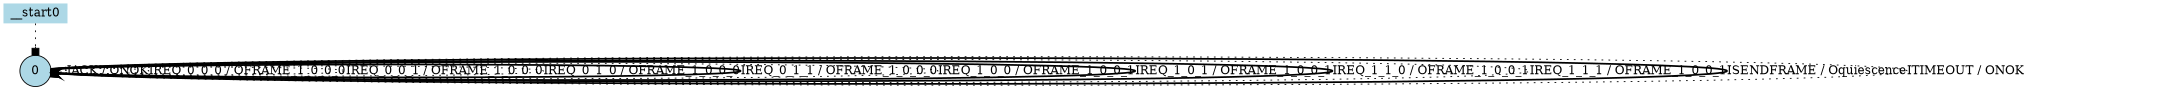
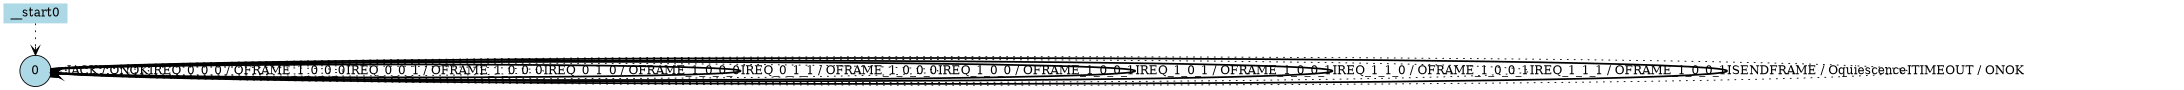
(35, 35) -> (35, 35)
